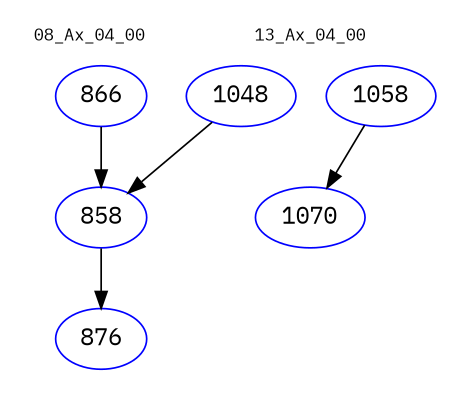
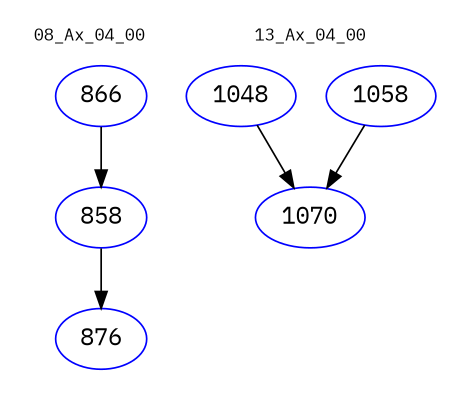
(184, 146) -> (271, 149)
